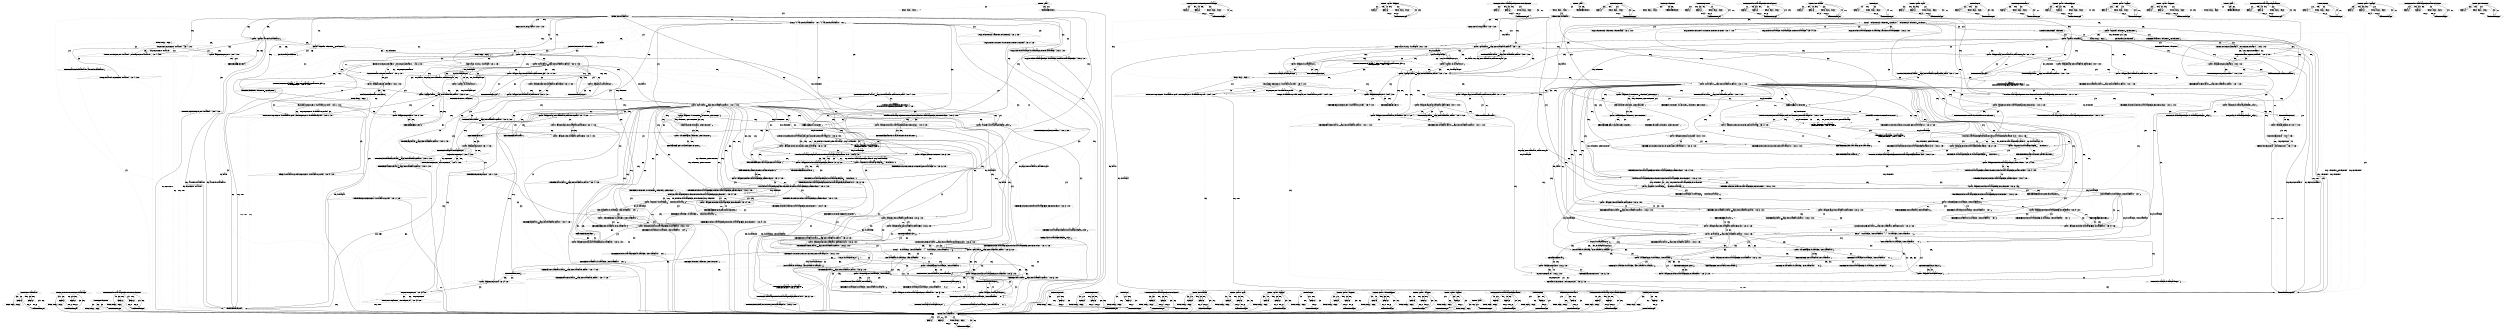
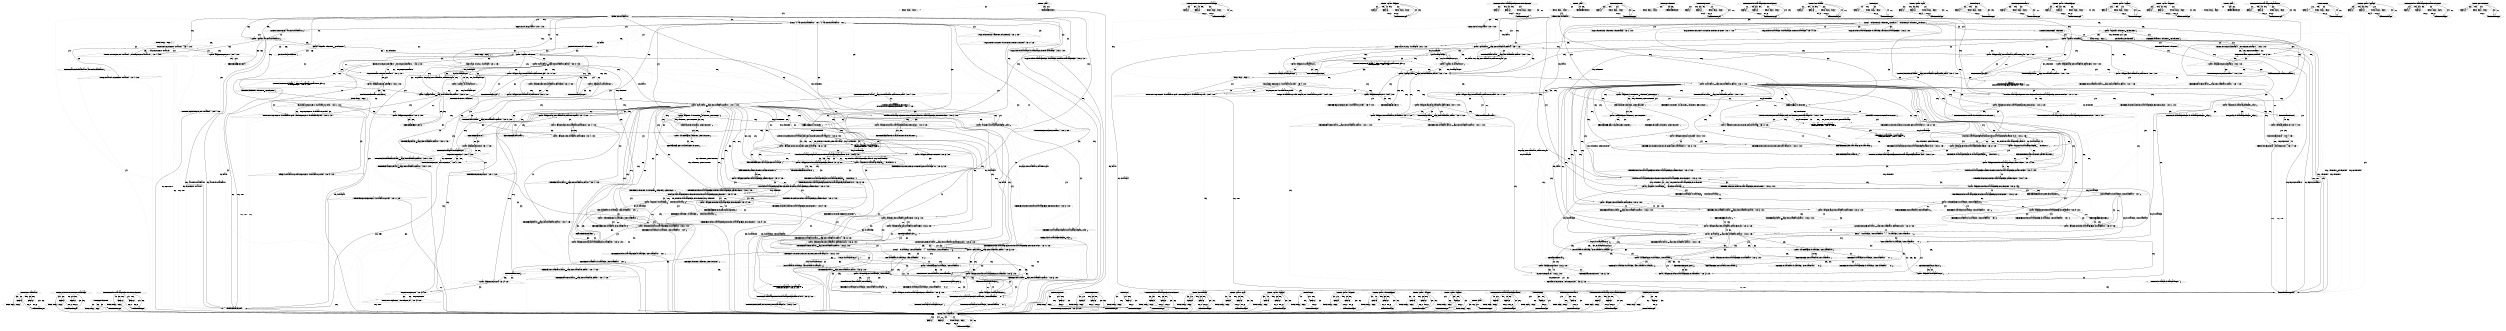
none -> (287, 31)
none -> (1066, 309)
